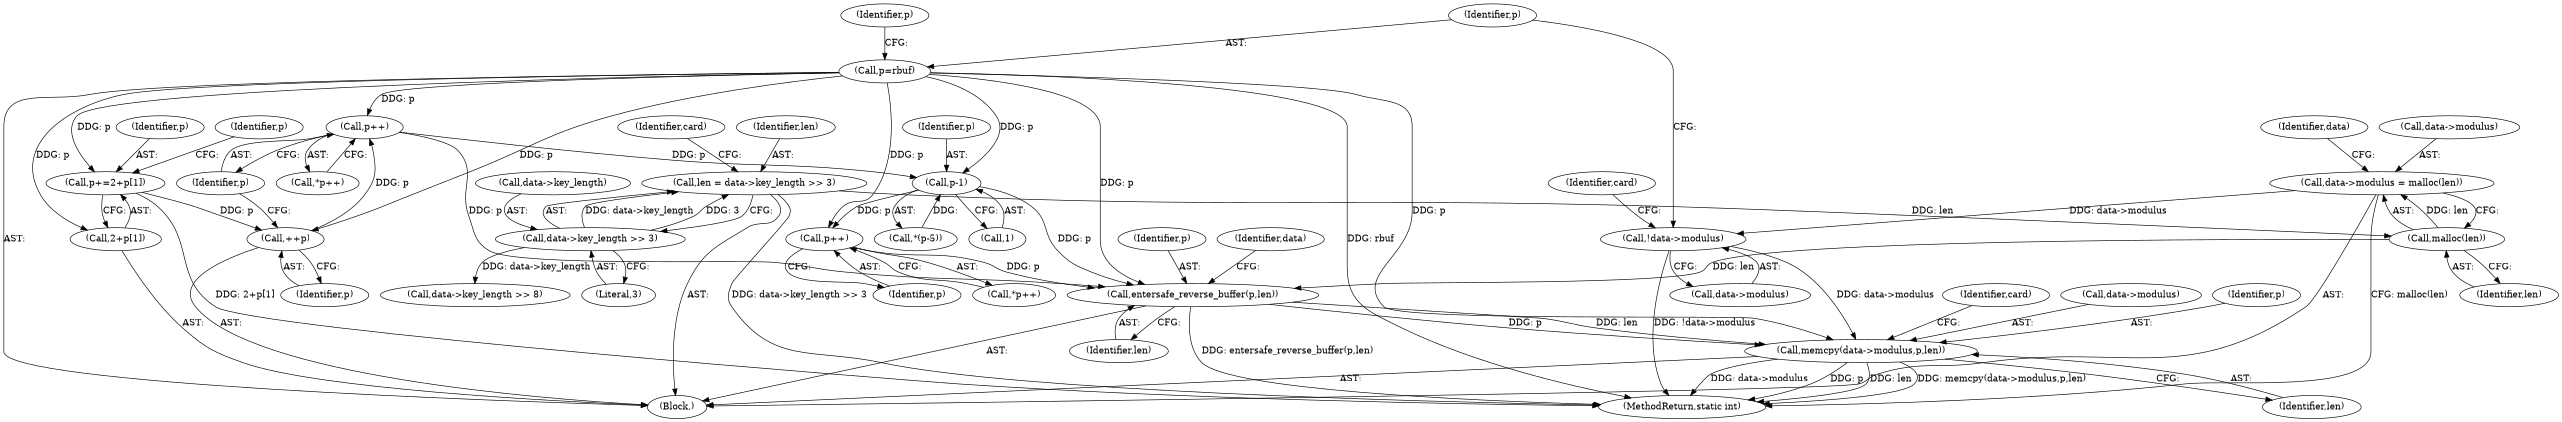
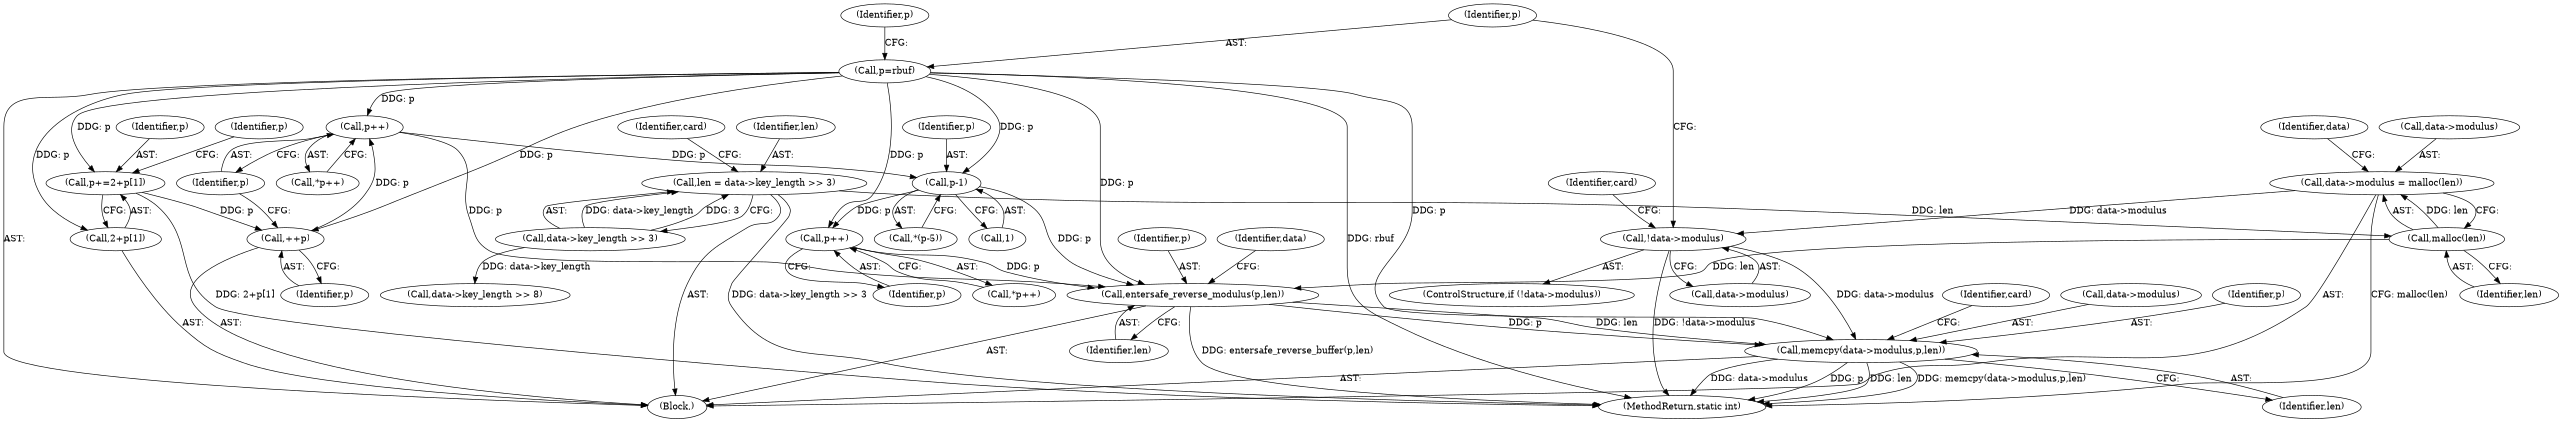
(553, 183) -> none
(947, 211) -> (947, 211)
(619, 295) -> none
(1193, 295) -> (1193, 295)
none -> (1512, 295)
